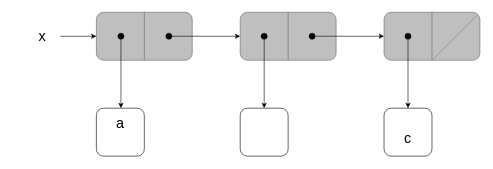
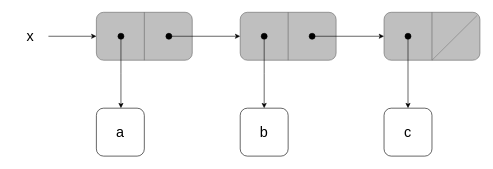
(42, 36) -> (30, 36)
(120, 123) -> (120, 132)
none -> (264, 132)
(408, 138) -> (408, 132)
